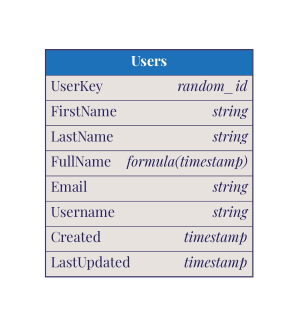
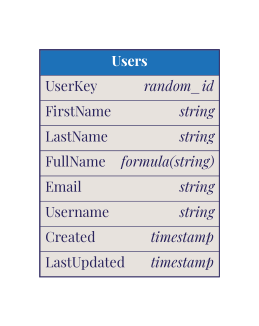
(187, 162) -> (168, 162)
